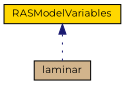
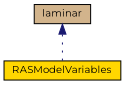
(62, 48) -> (62, 48)
